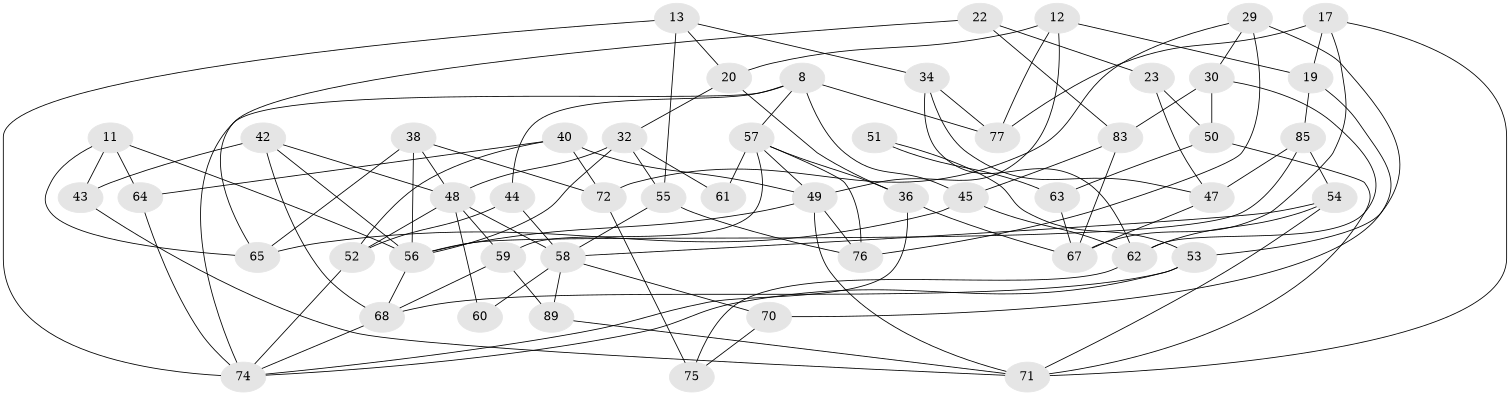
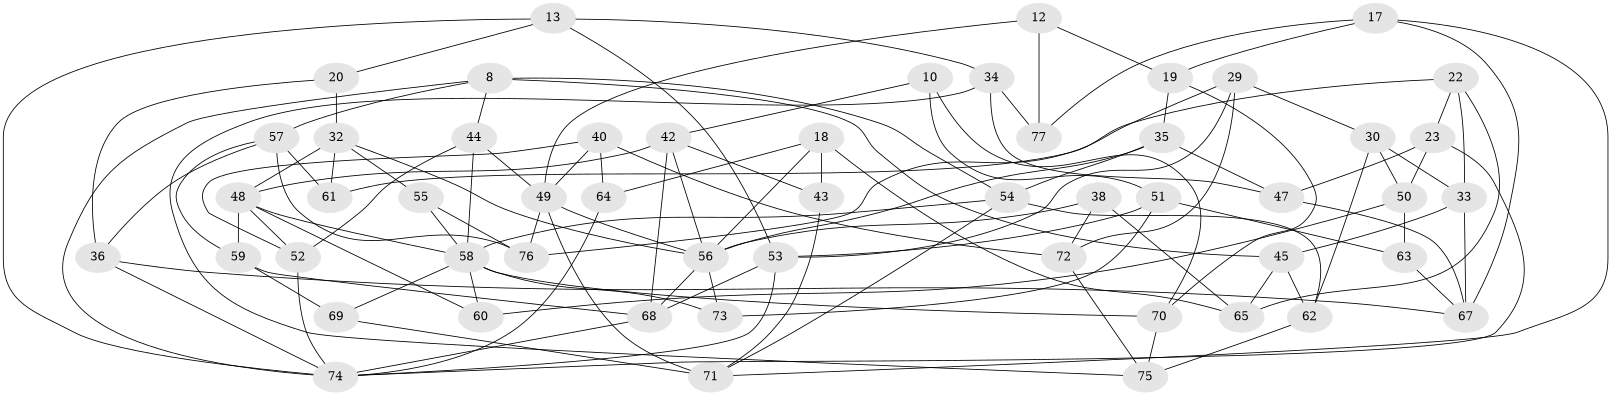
(893, 48) -> none
none -> (930, 78)
(671, 104) -> (692, 116)
(900, 108) -> (725, 90)
(110, 138) -> (821, 138)
(1120, 138) -> (1464, 198)
(1303, 138) -> (1162, 138)
(781, 166) -> (505, 164)
(433, 168) -> none
(1017, 171) -> (204, 278)
none -> (842, 172)
(1299, 284) -> (1014, 283)
(551, 317) -> (336, 317)
none -> (720, 317)
none -> (970, 360)
